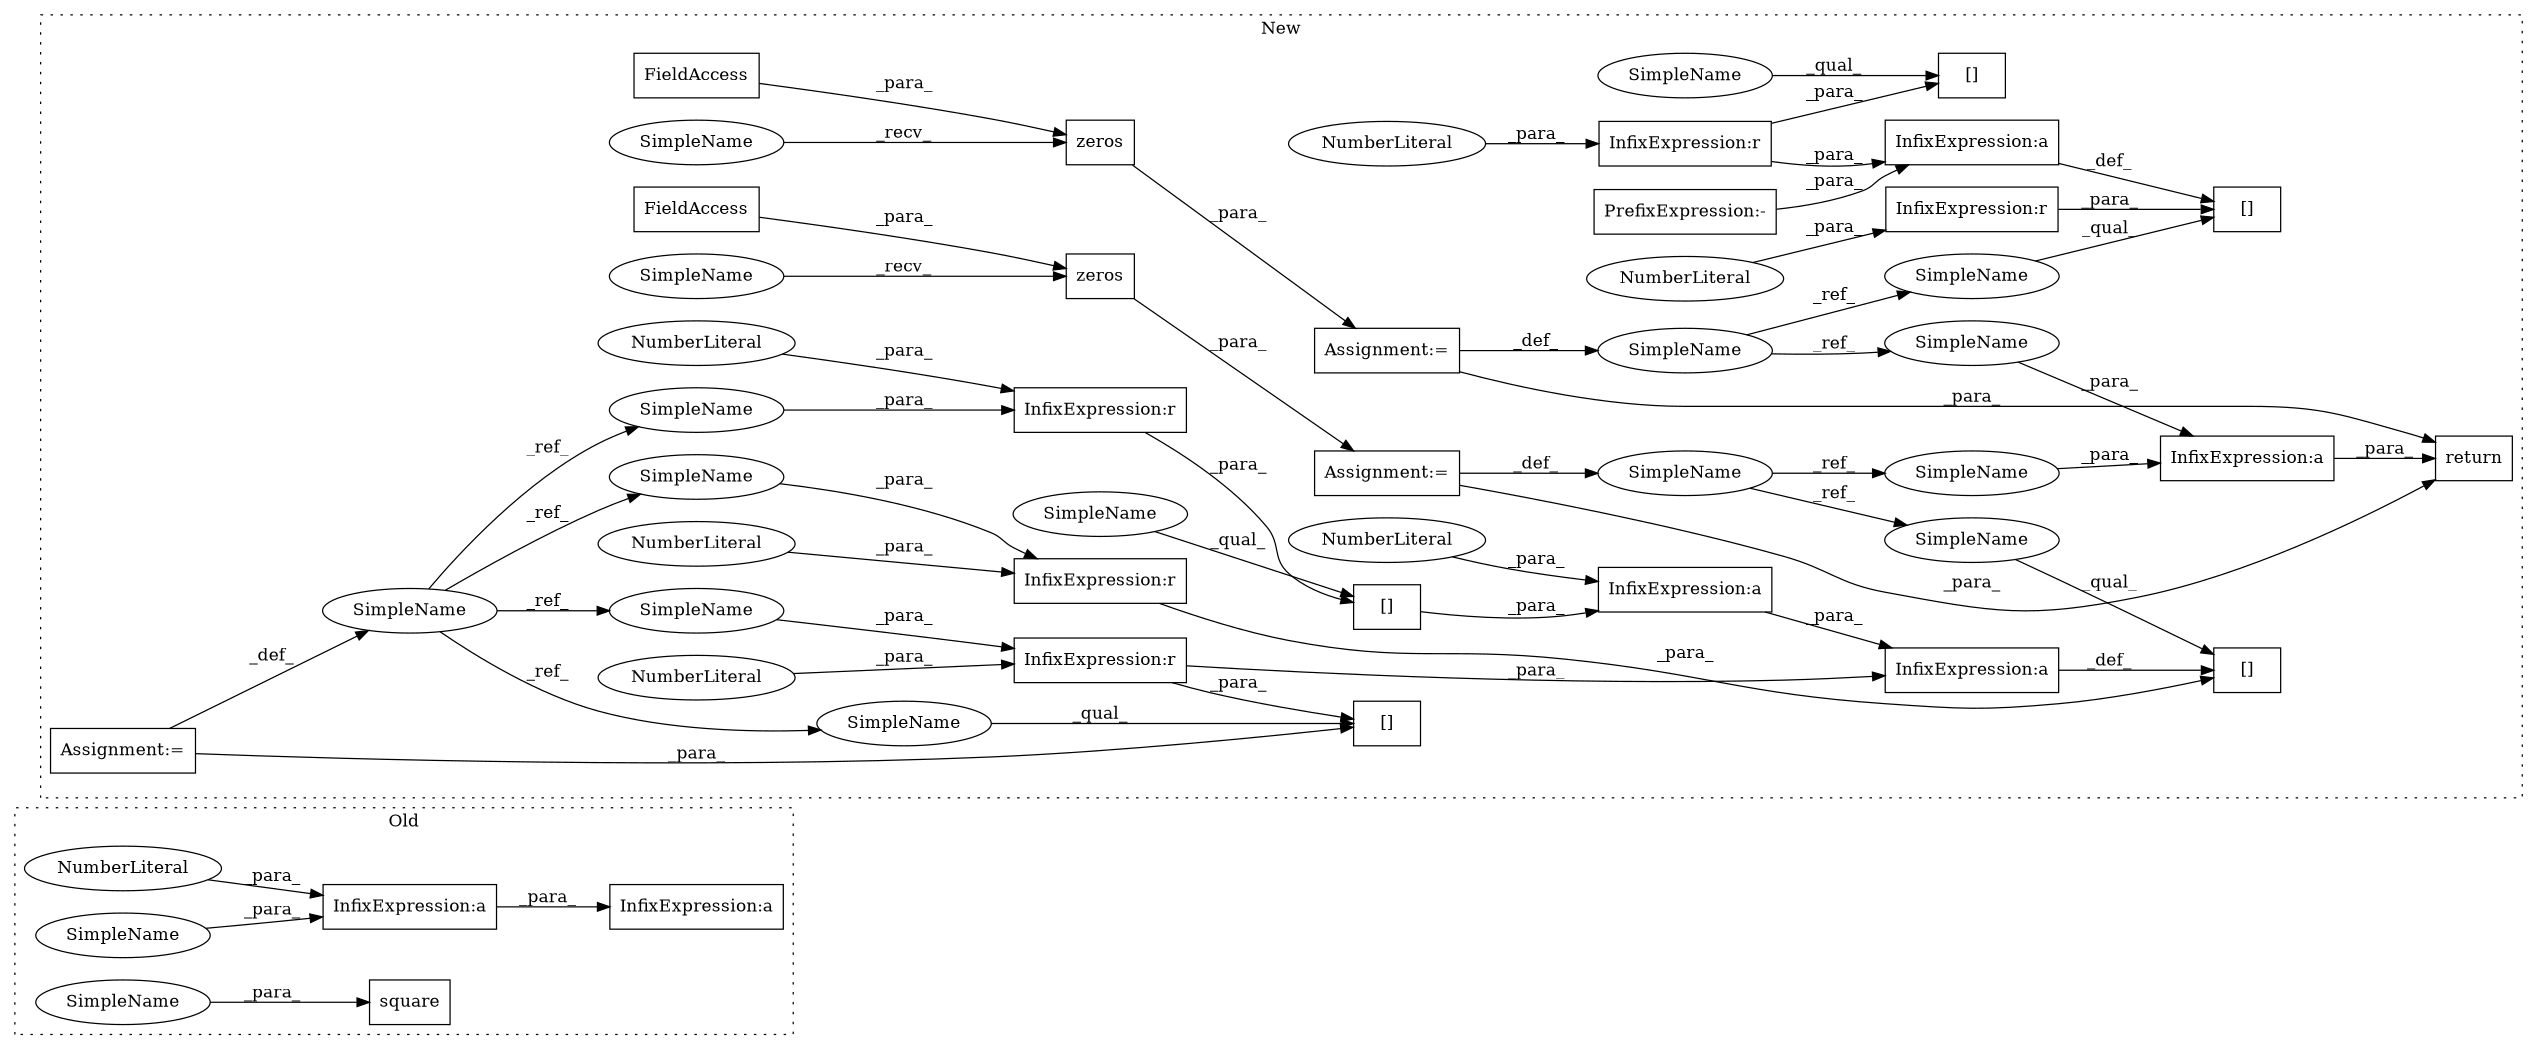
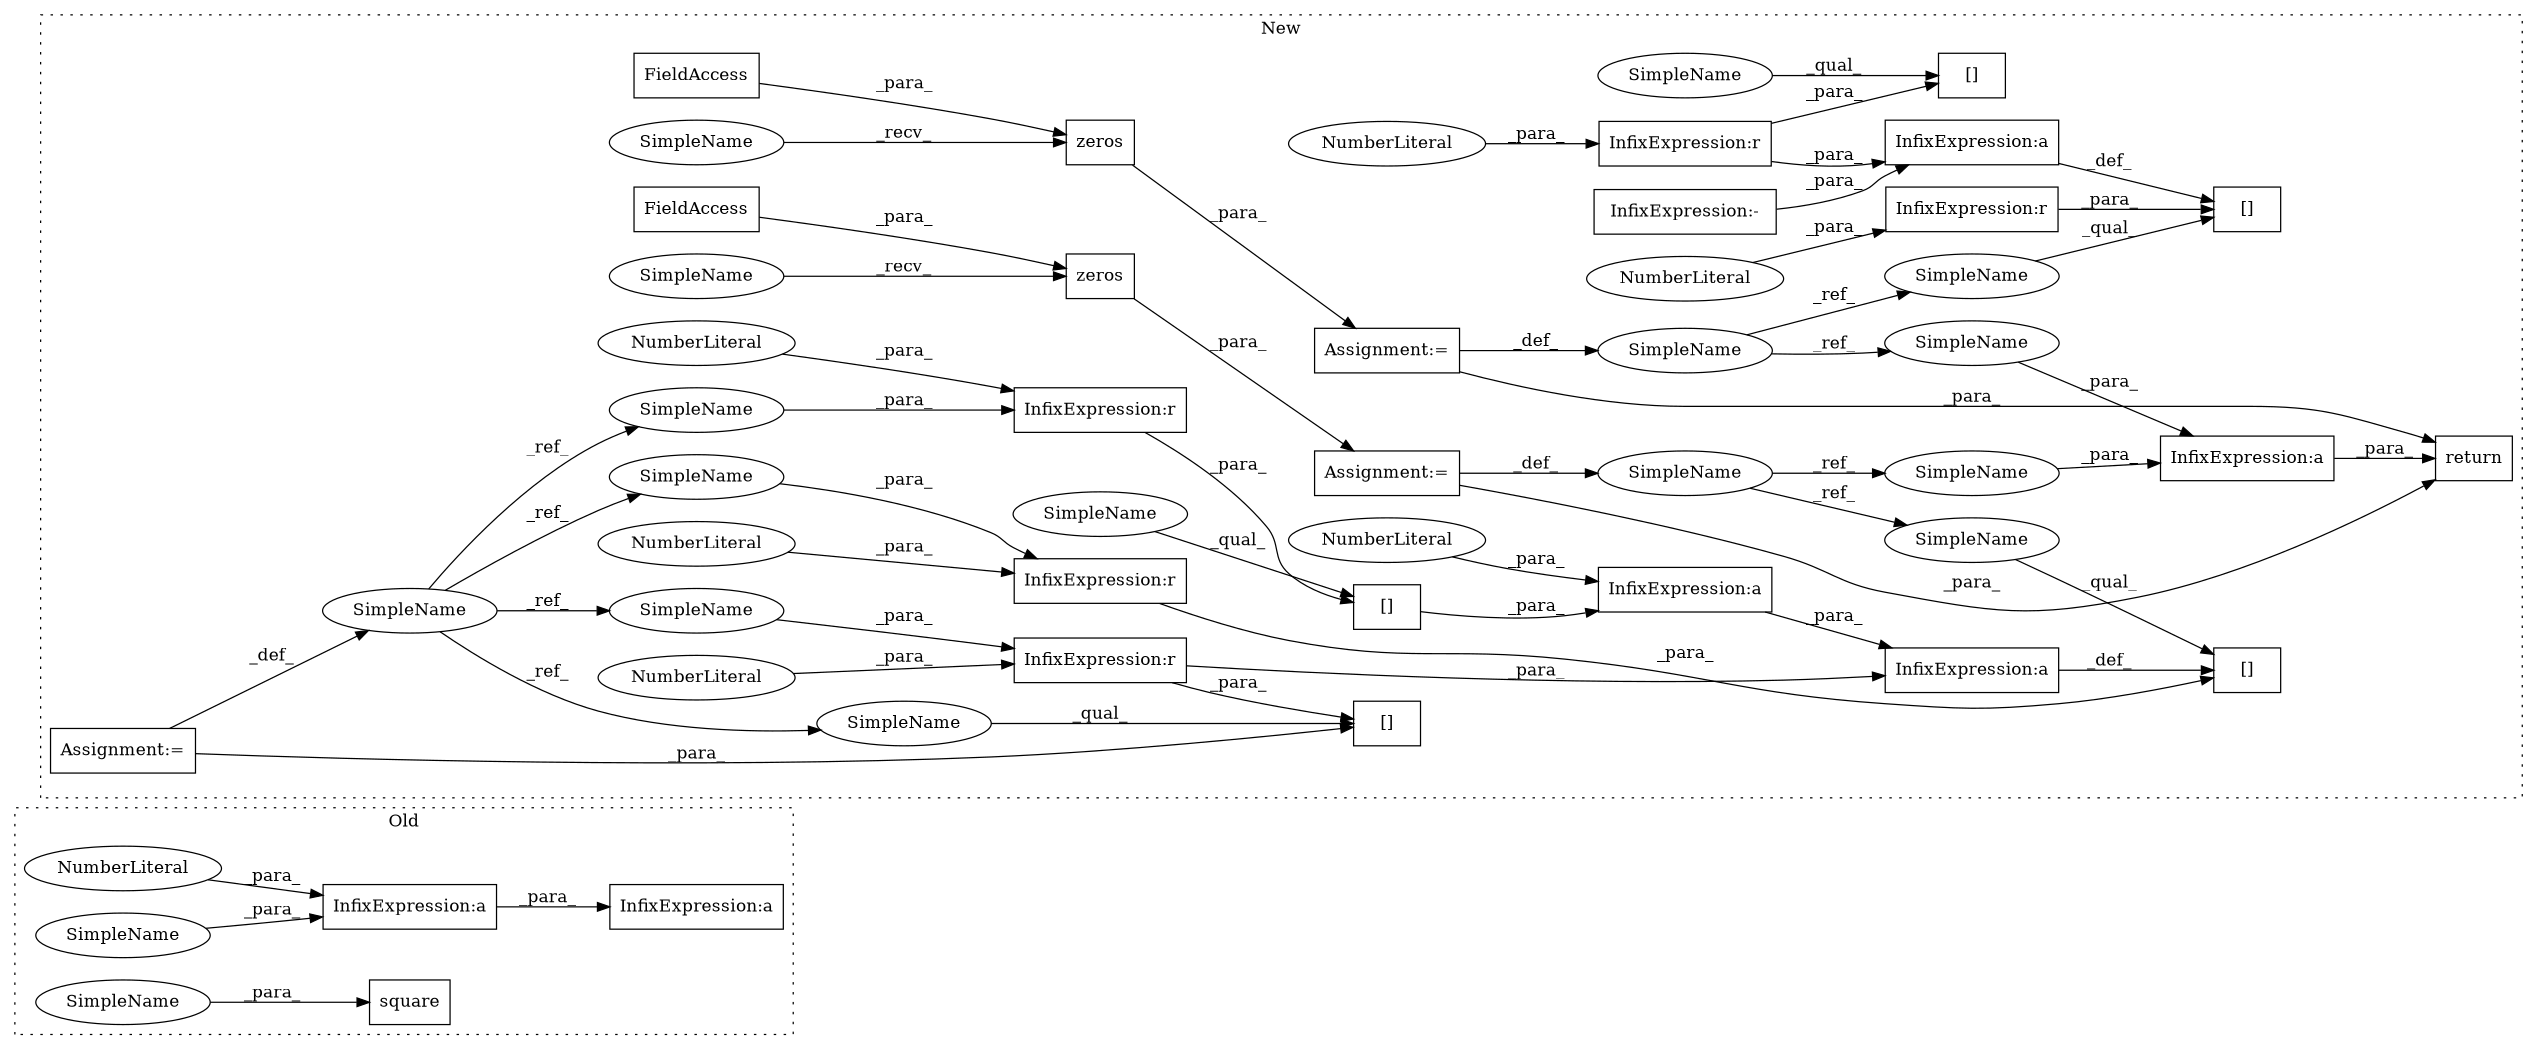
(1685, 212) -> (1685, 212)
